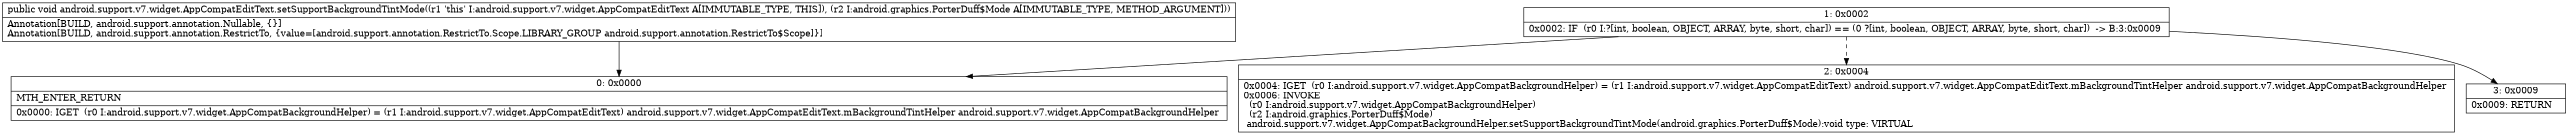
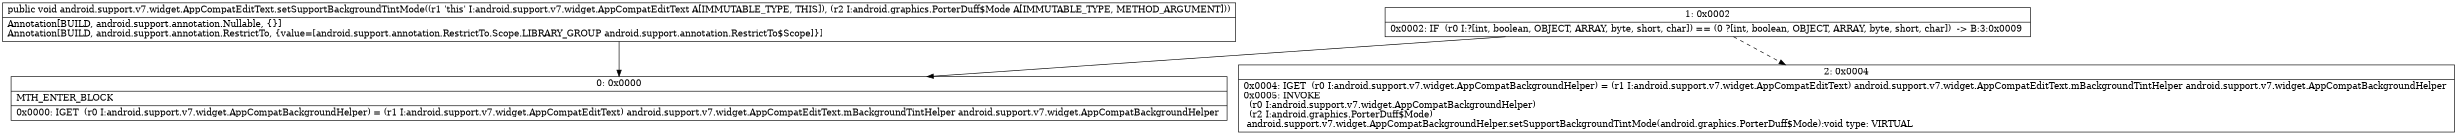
(1285, 96) -> (1285, 96)
(69, 98) -> (65, 98)
(2516, 98) -> none
